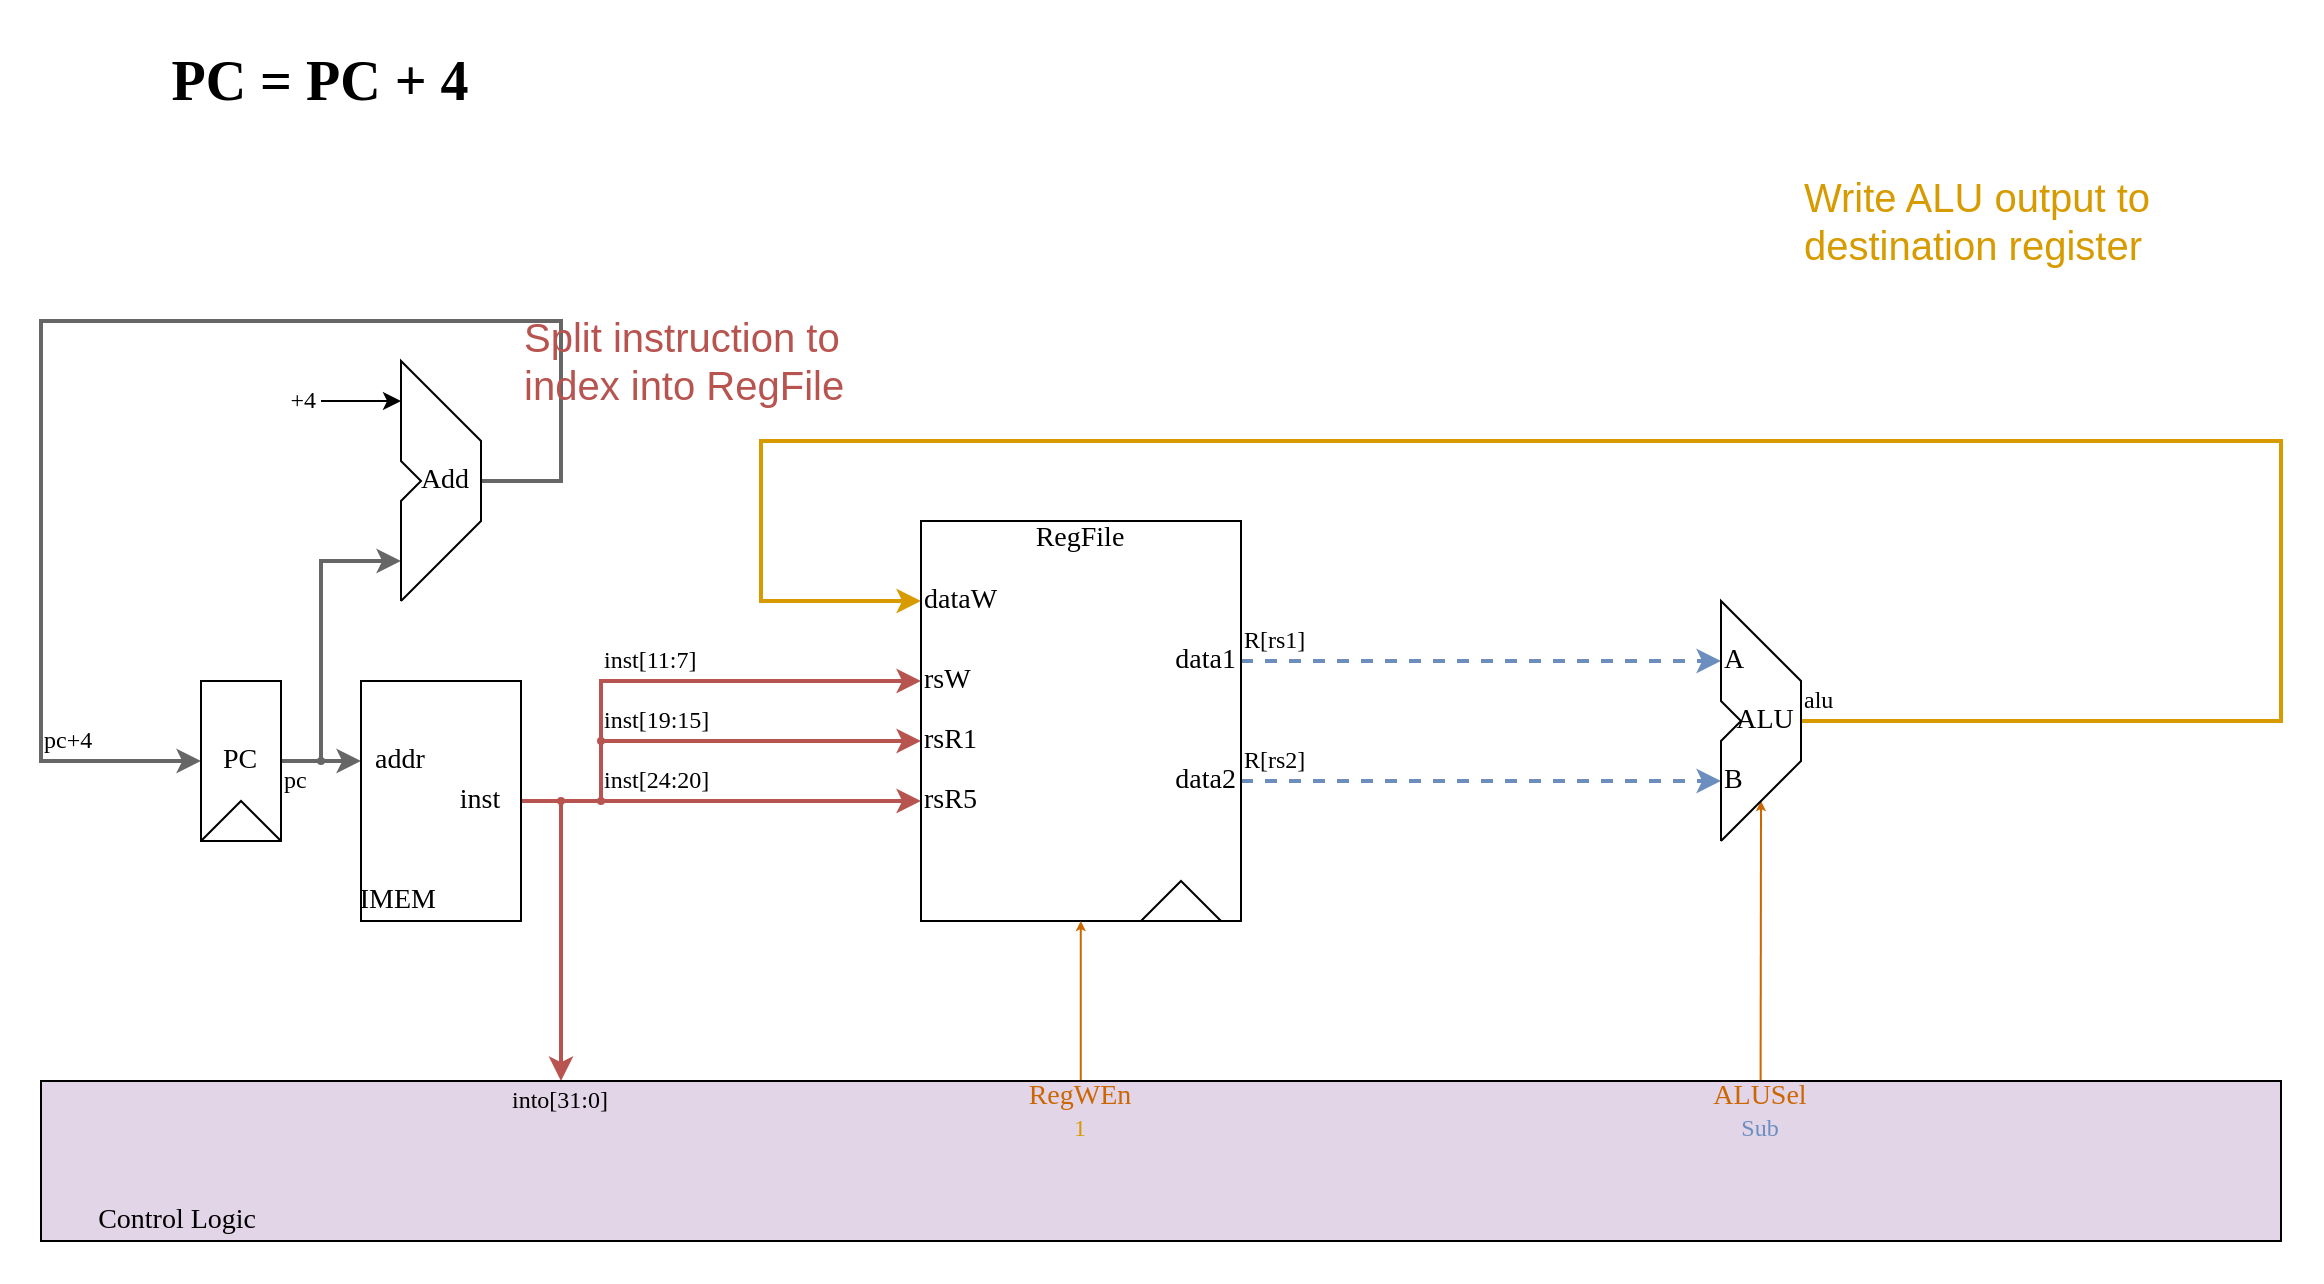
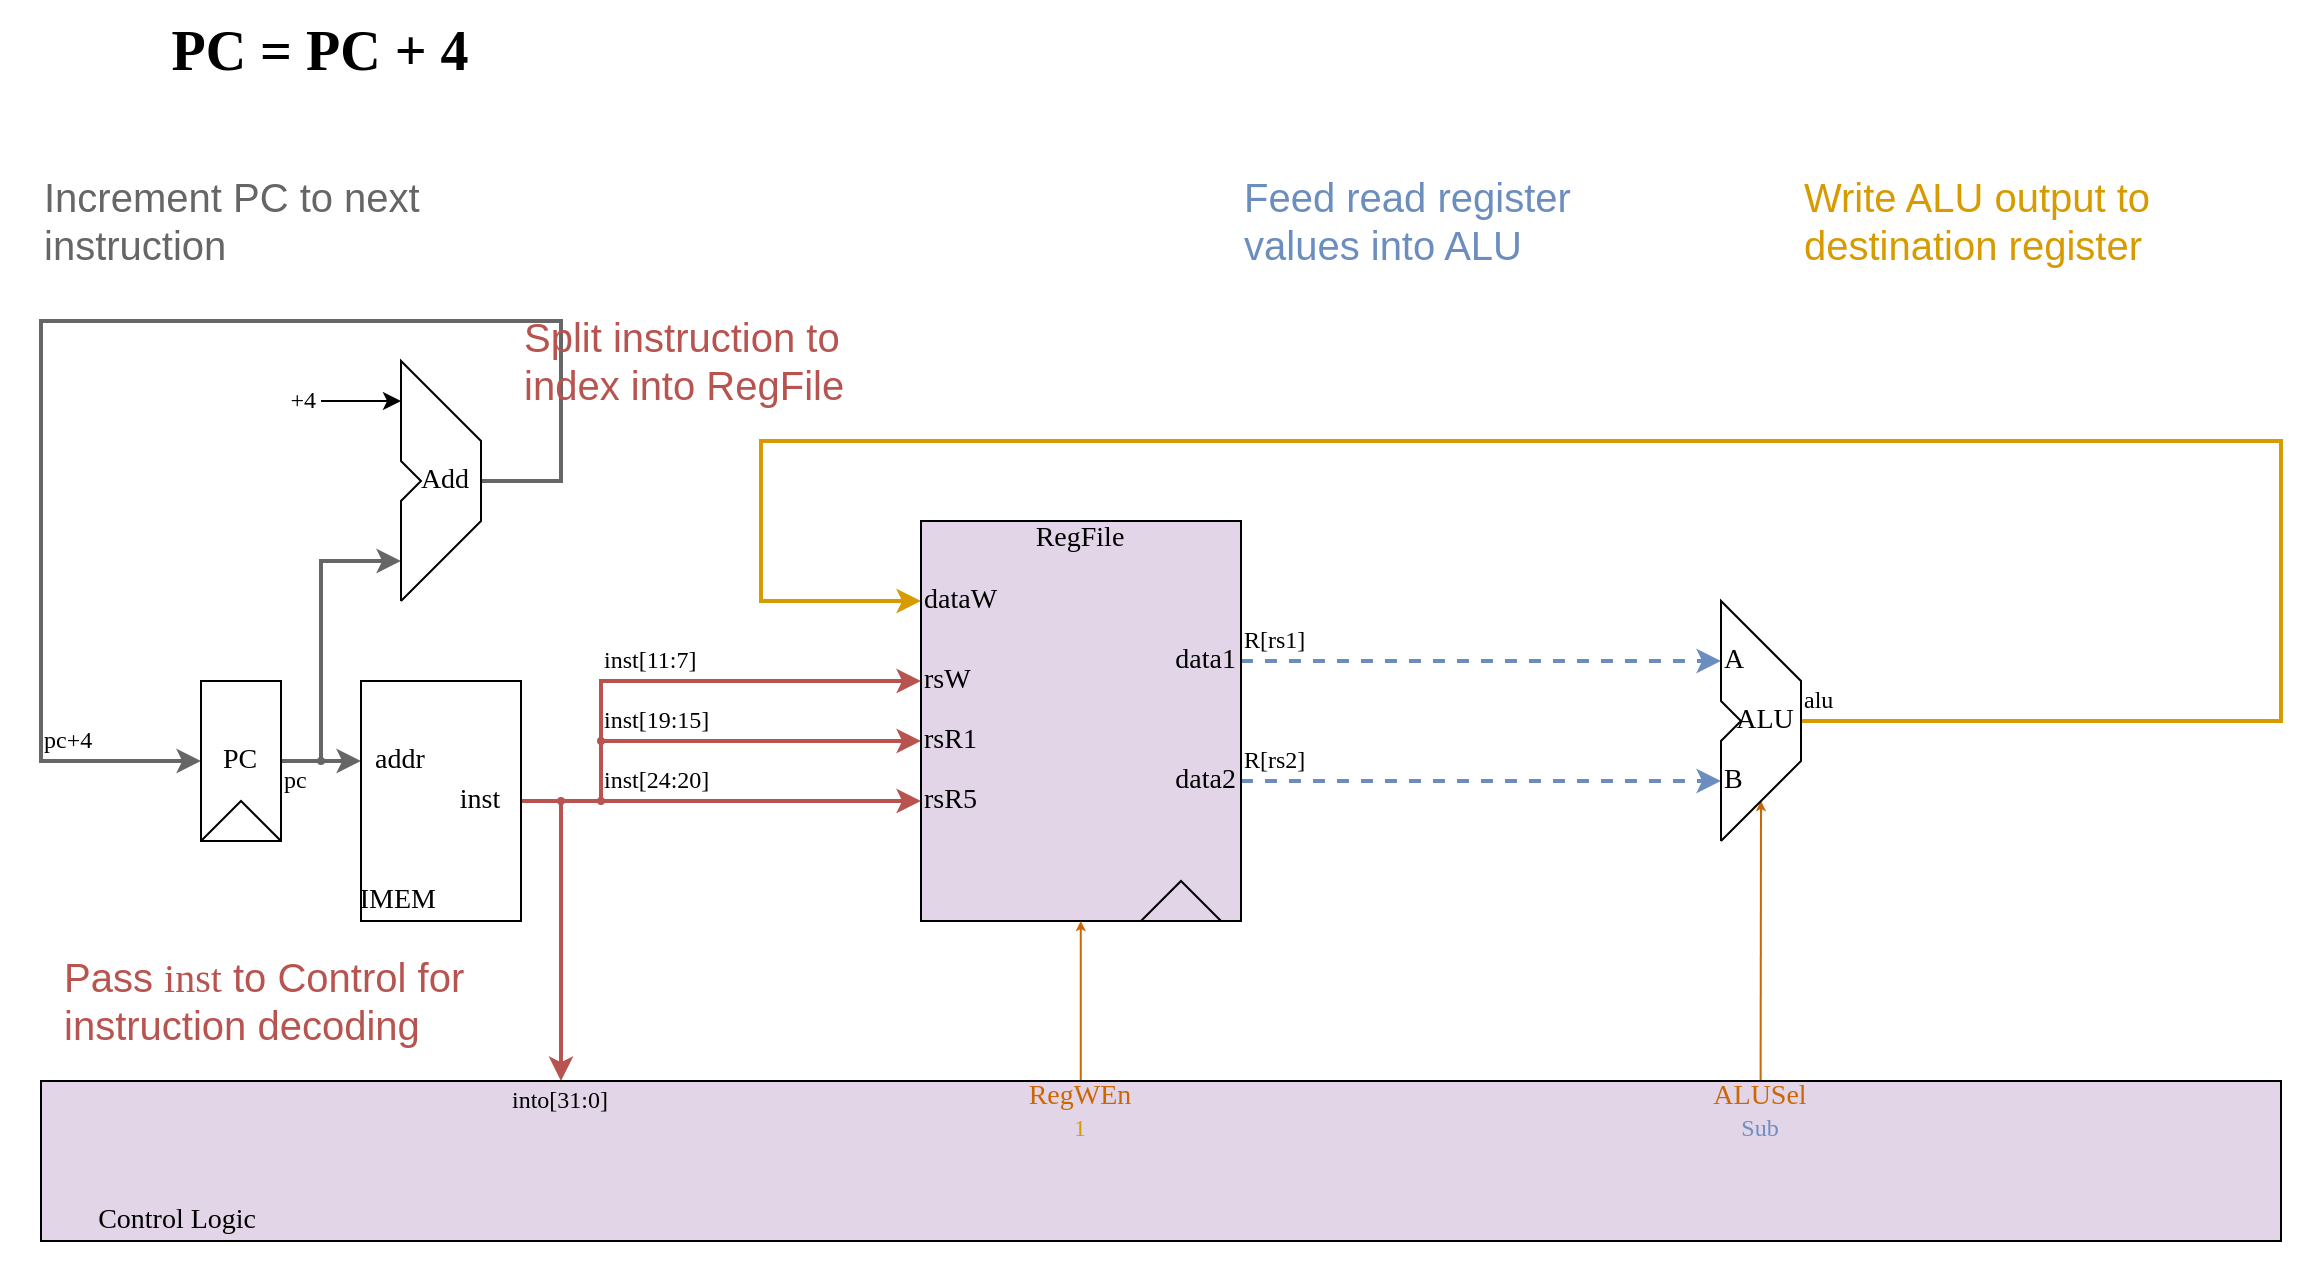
(321, 81) -> (321, 51)
none -> (281, 221)
none -> (1441, 221)
(1081, 721) -> (1081, 721)
none -> (291, 1001)
